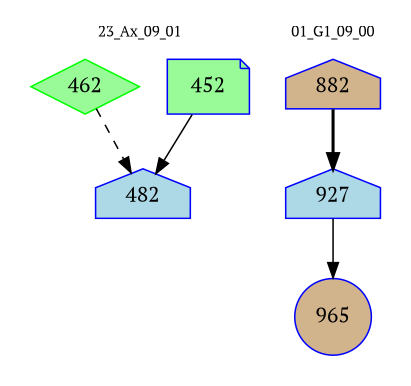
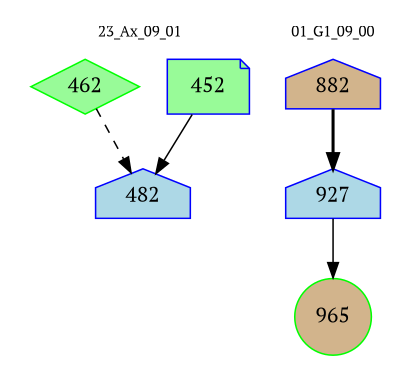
(333, 317) -> (333, 317)
